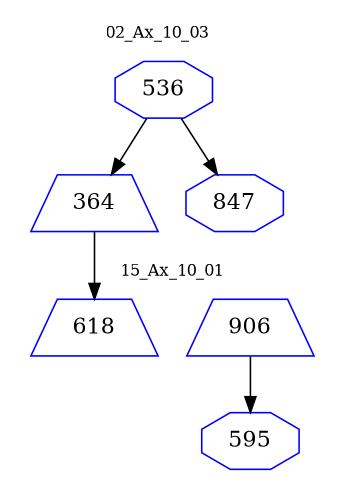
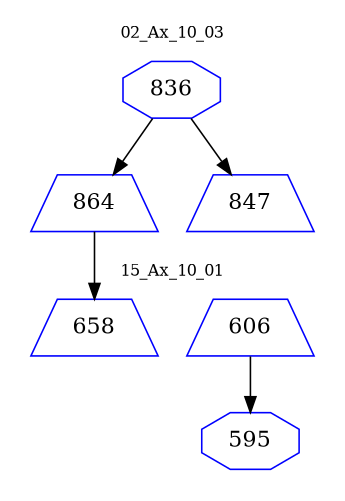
(164, 90) -> (172, 90)
(95, 203) -> (95, 203)
(235, 203) -> (250, 203)
(95, 328) -> (95, 328)
(250, 328) -> (250, 328)
